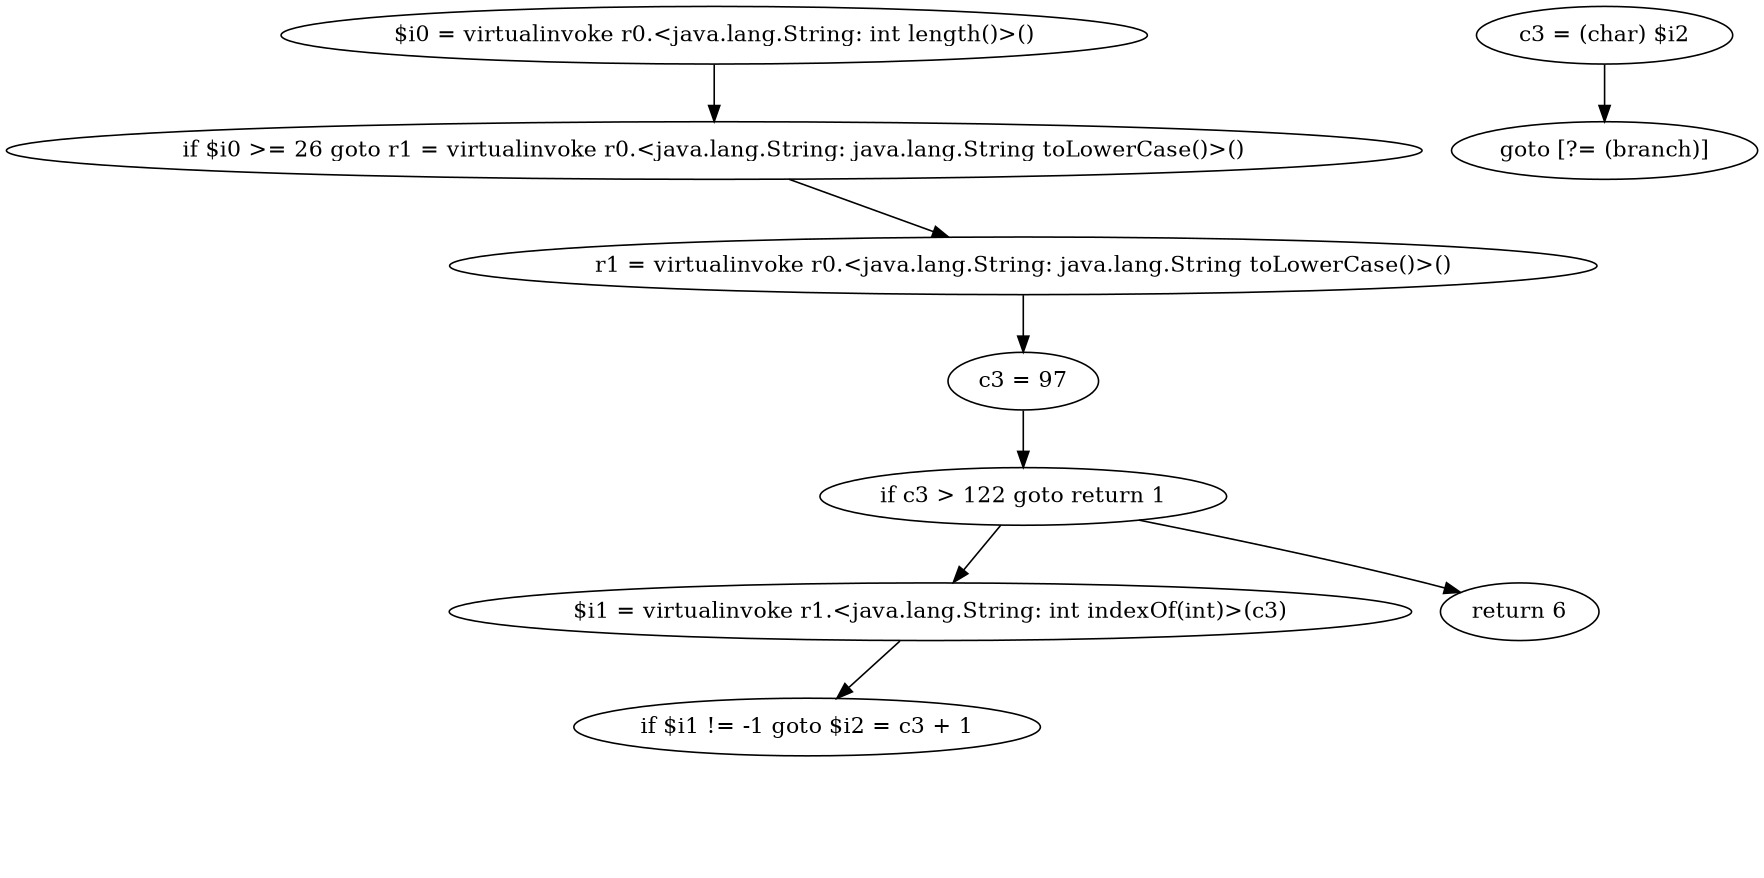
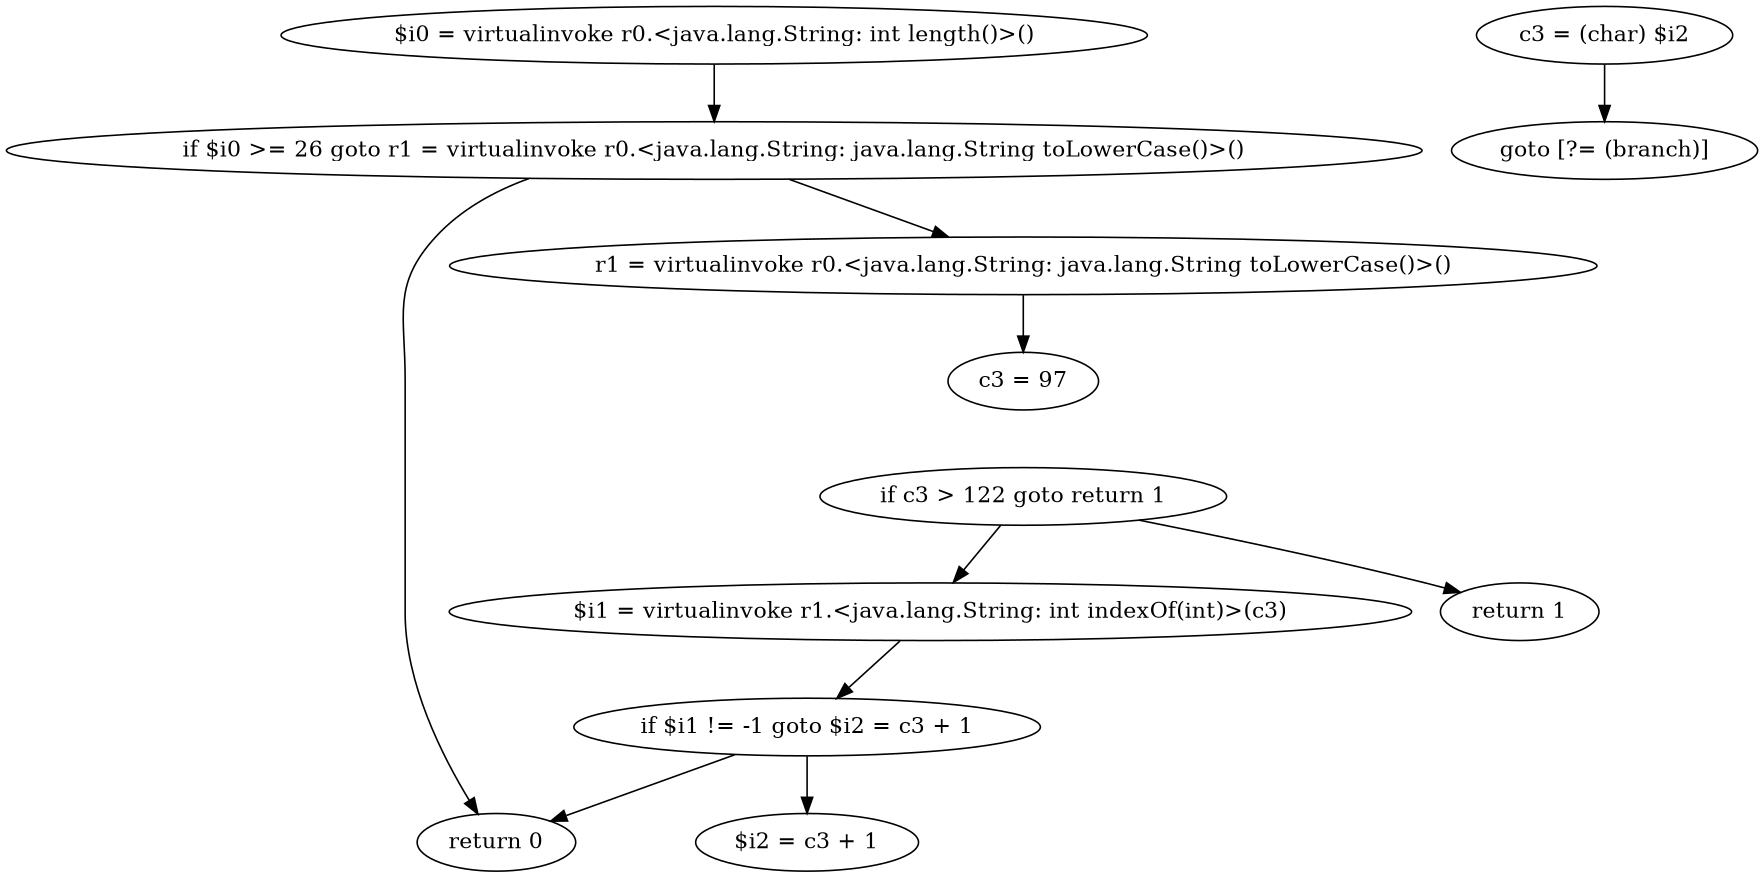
(1023, 431) -> none
(1520, 612) -> (1520, 612)
none -> (496, 842)
none -> (807, 842)
